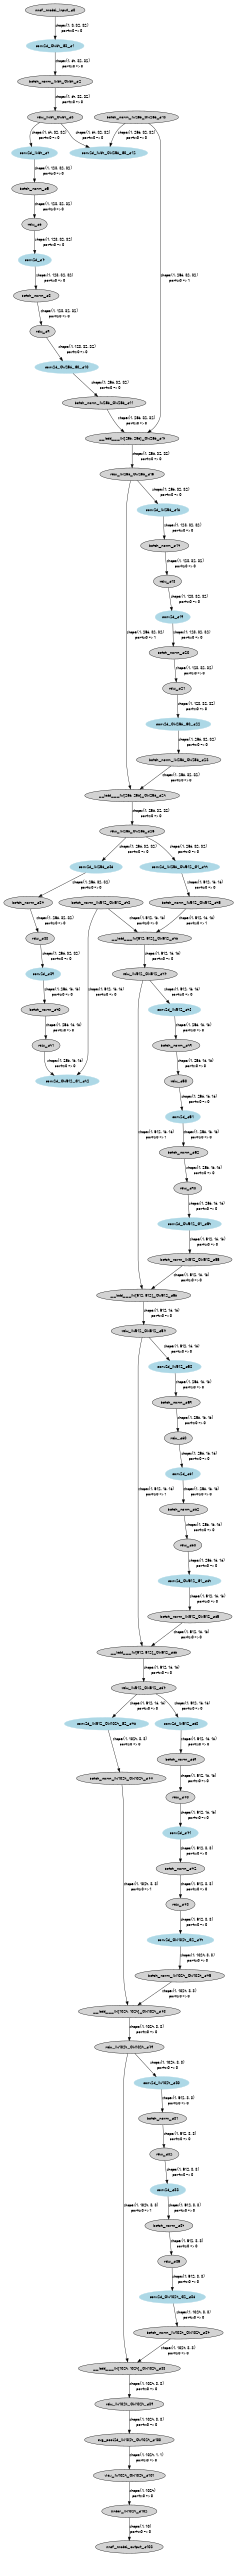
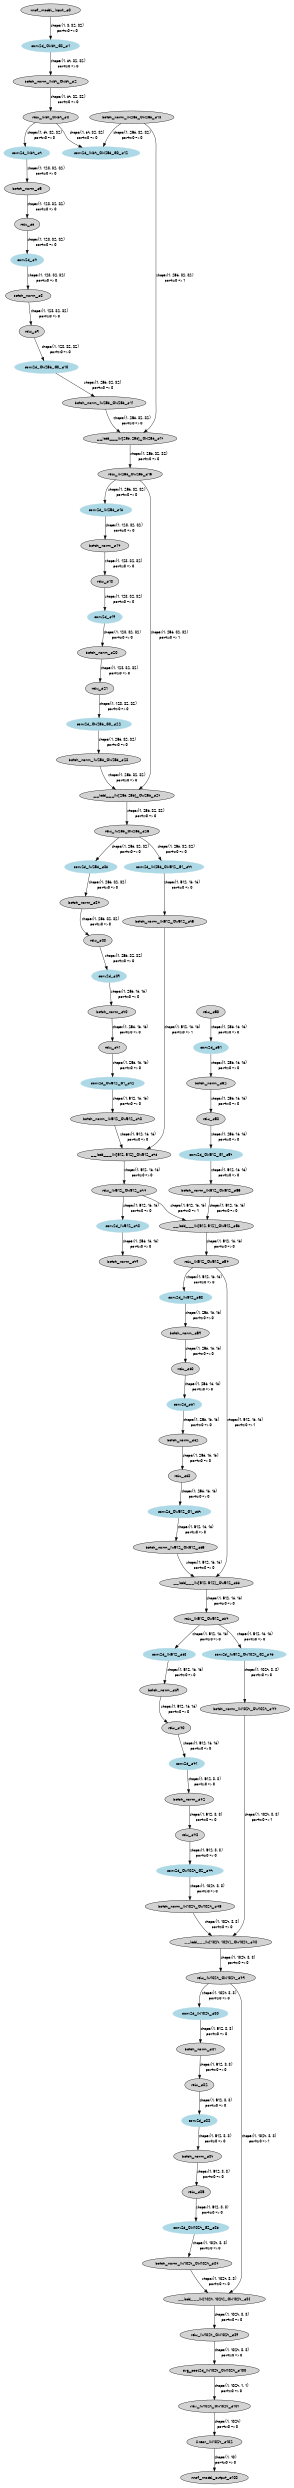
(88, 991) -> (113, 1099)
(177, 1062) -> none
(188, 1188) -> (211, 1119)
